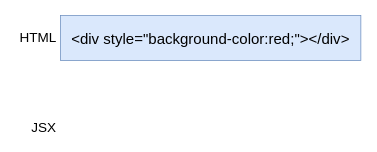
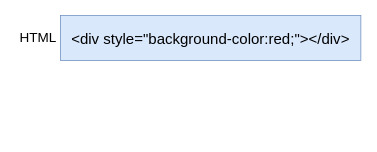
(38, 128) -> none
